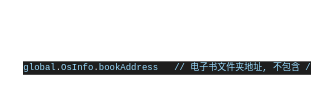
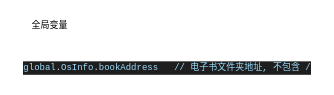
none -> (49, 25)
